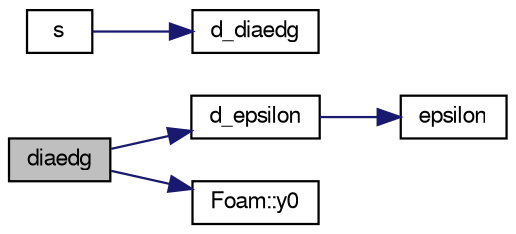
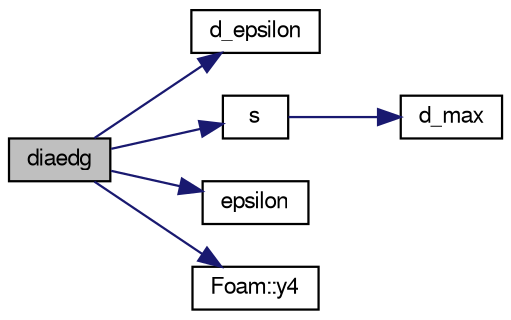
(256, 32) -> (451, 117)
(349, 117) -> (146, 179)
none -> (156, 139)
(256, 203) -> (256, 288)
